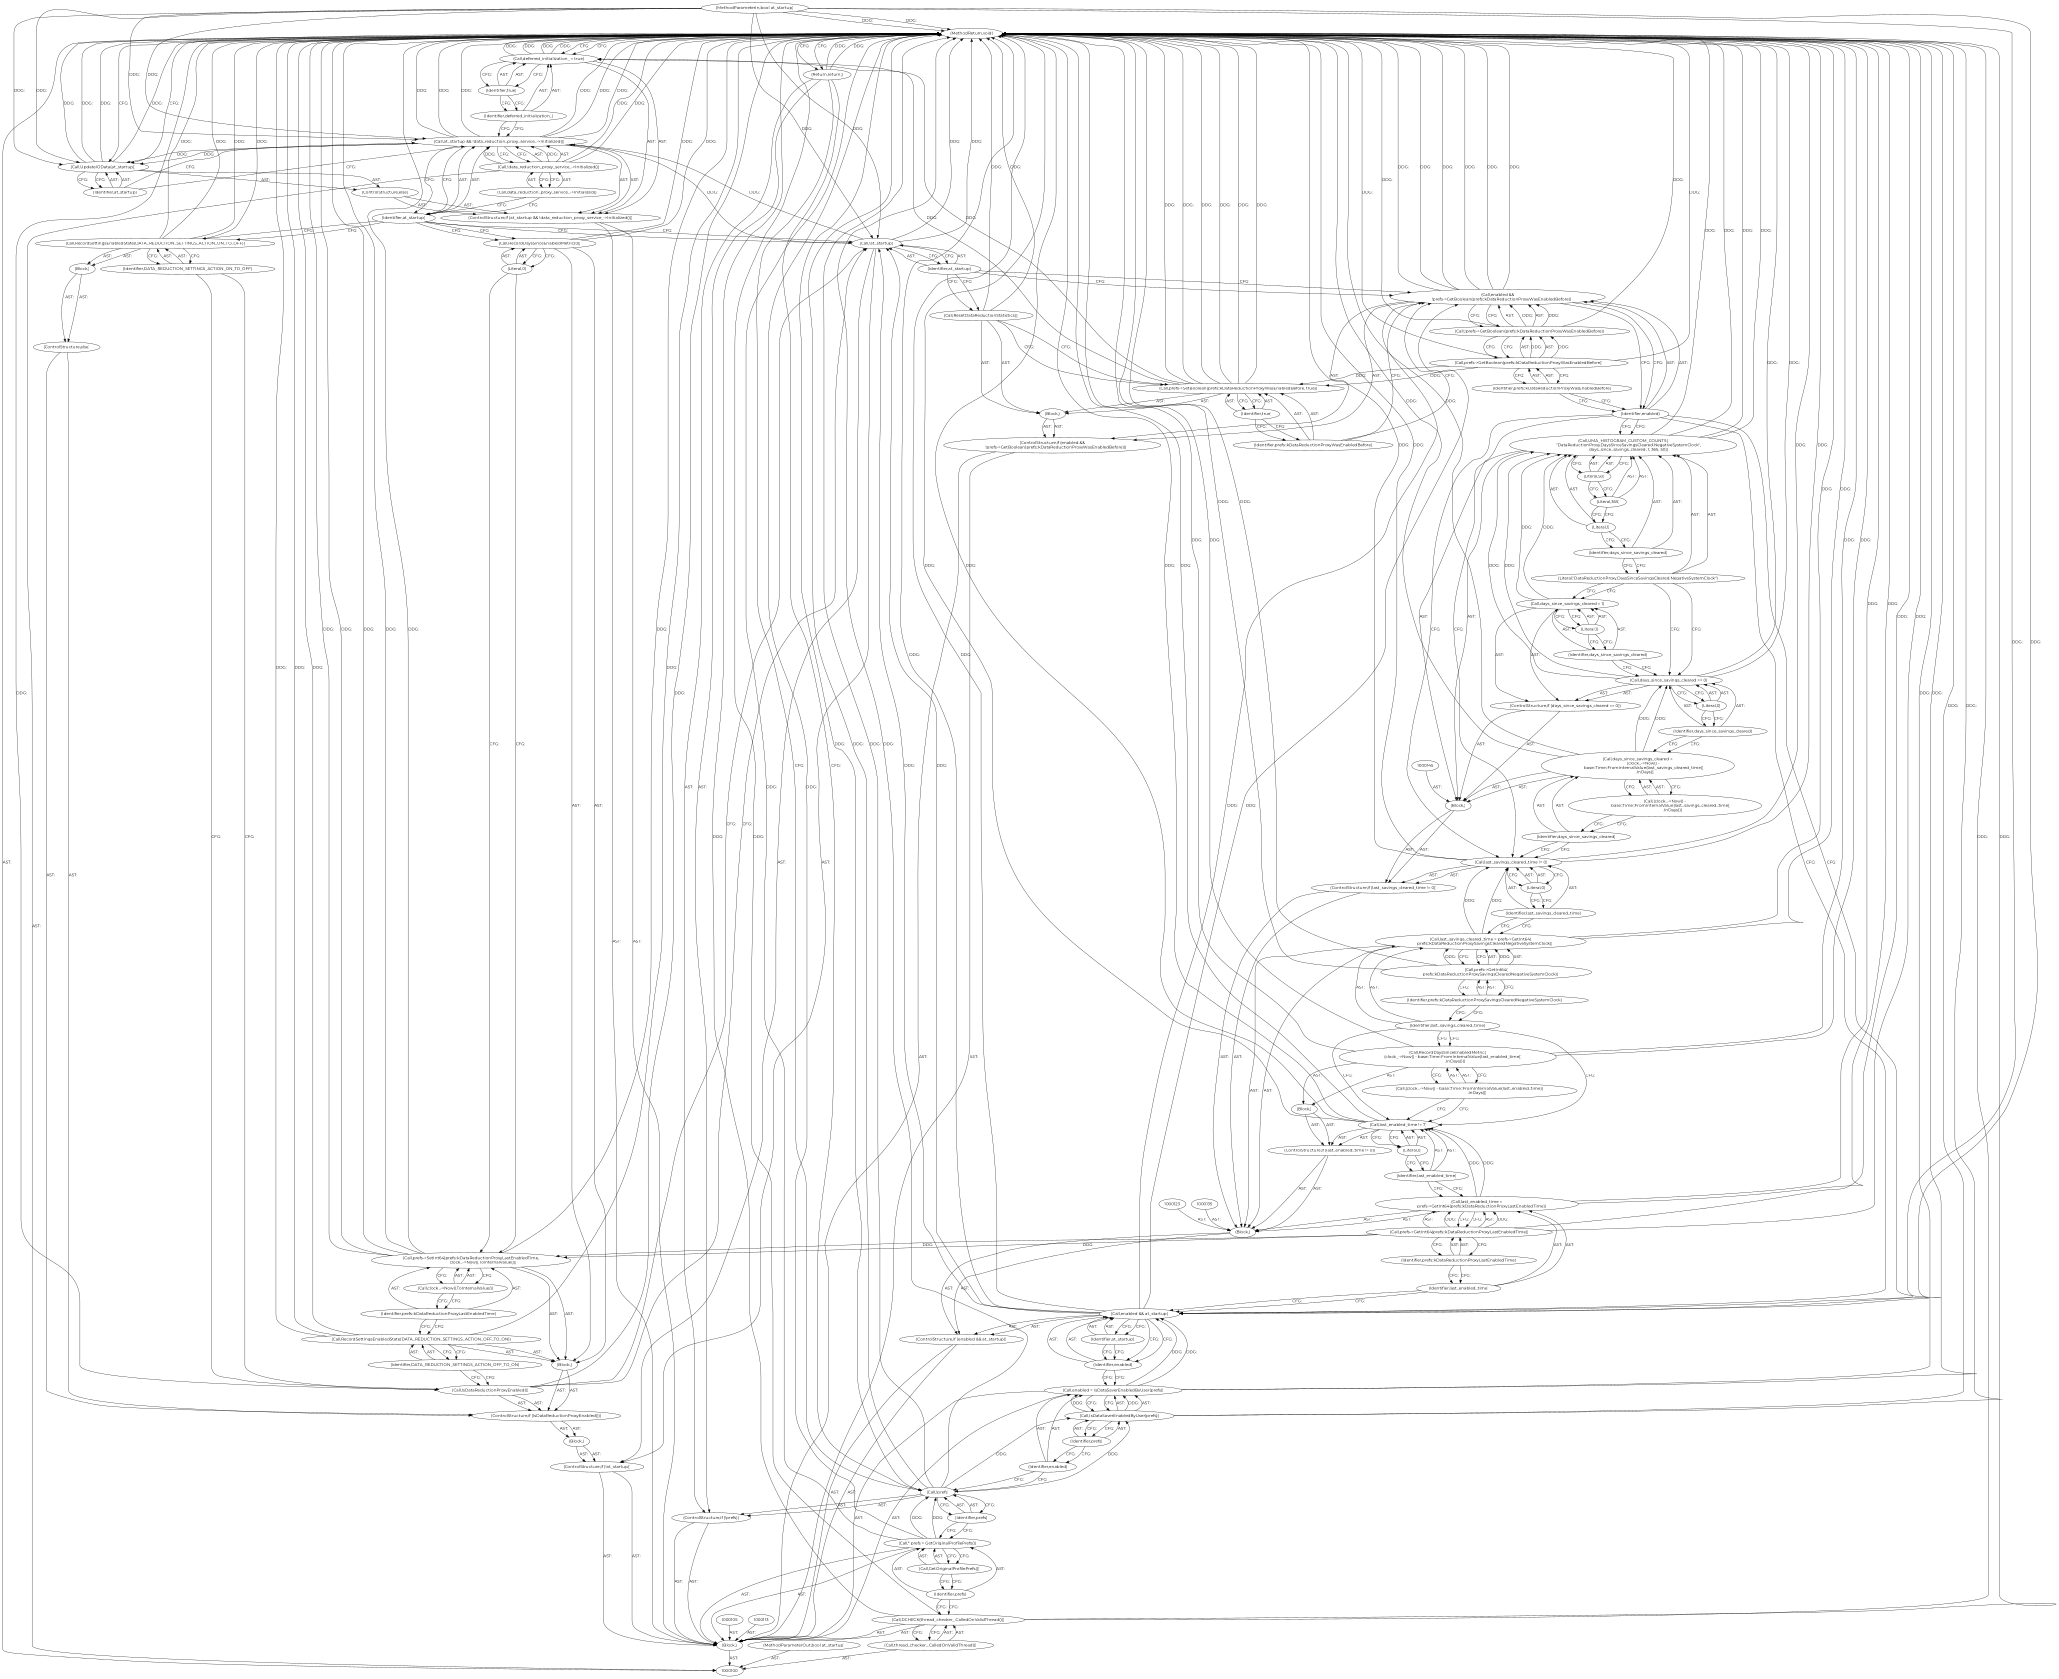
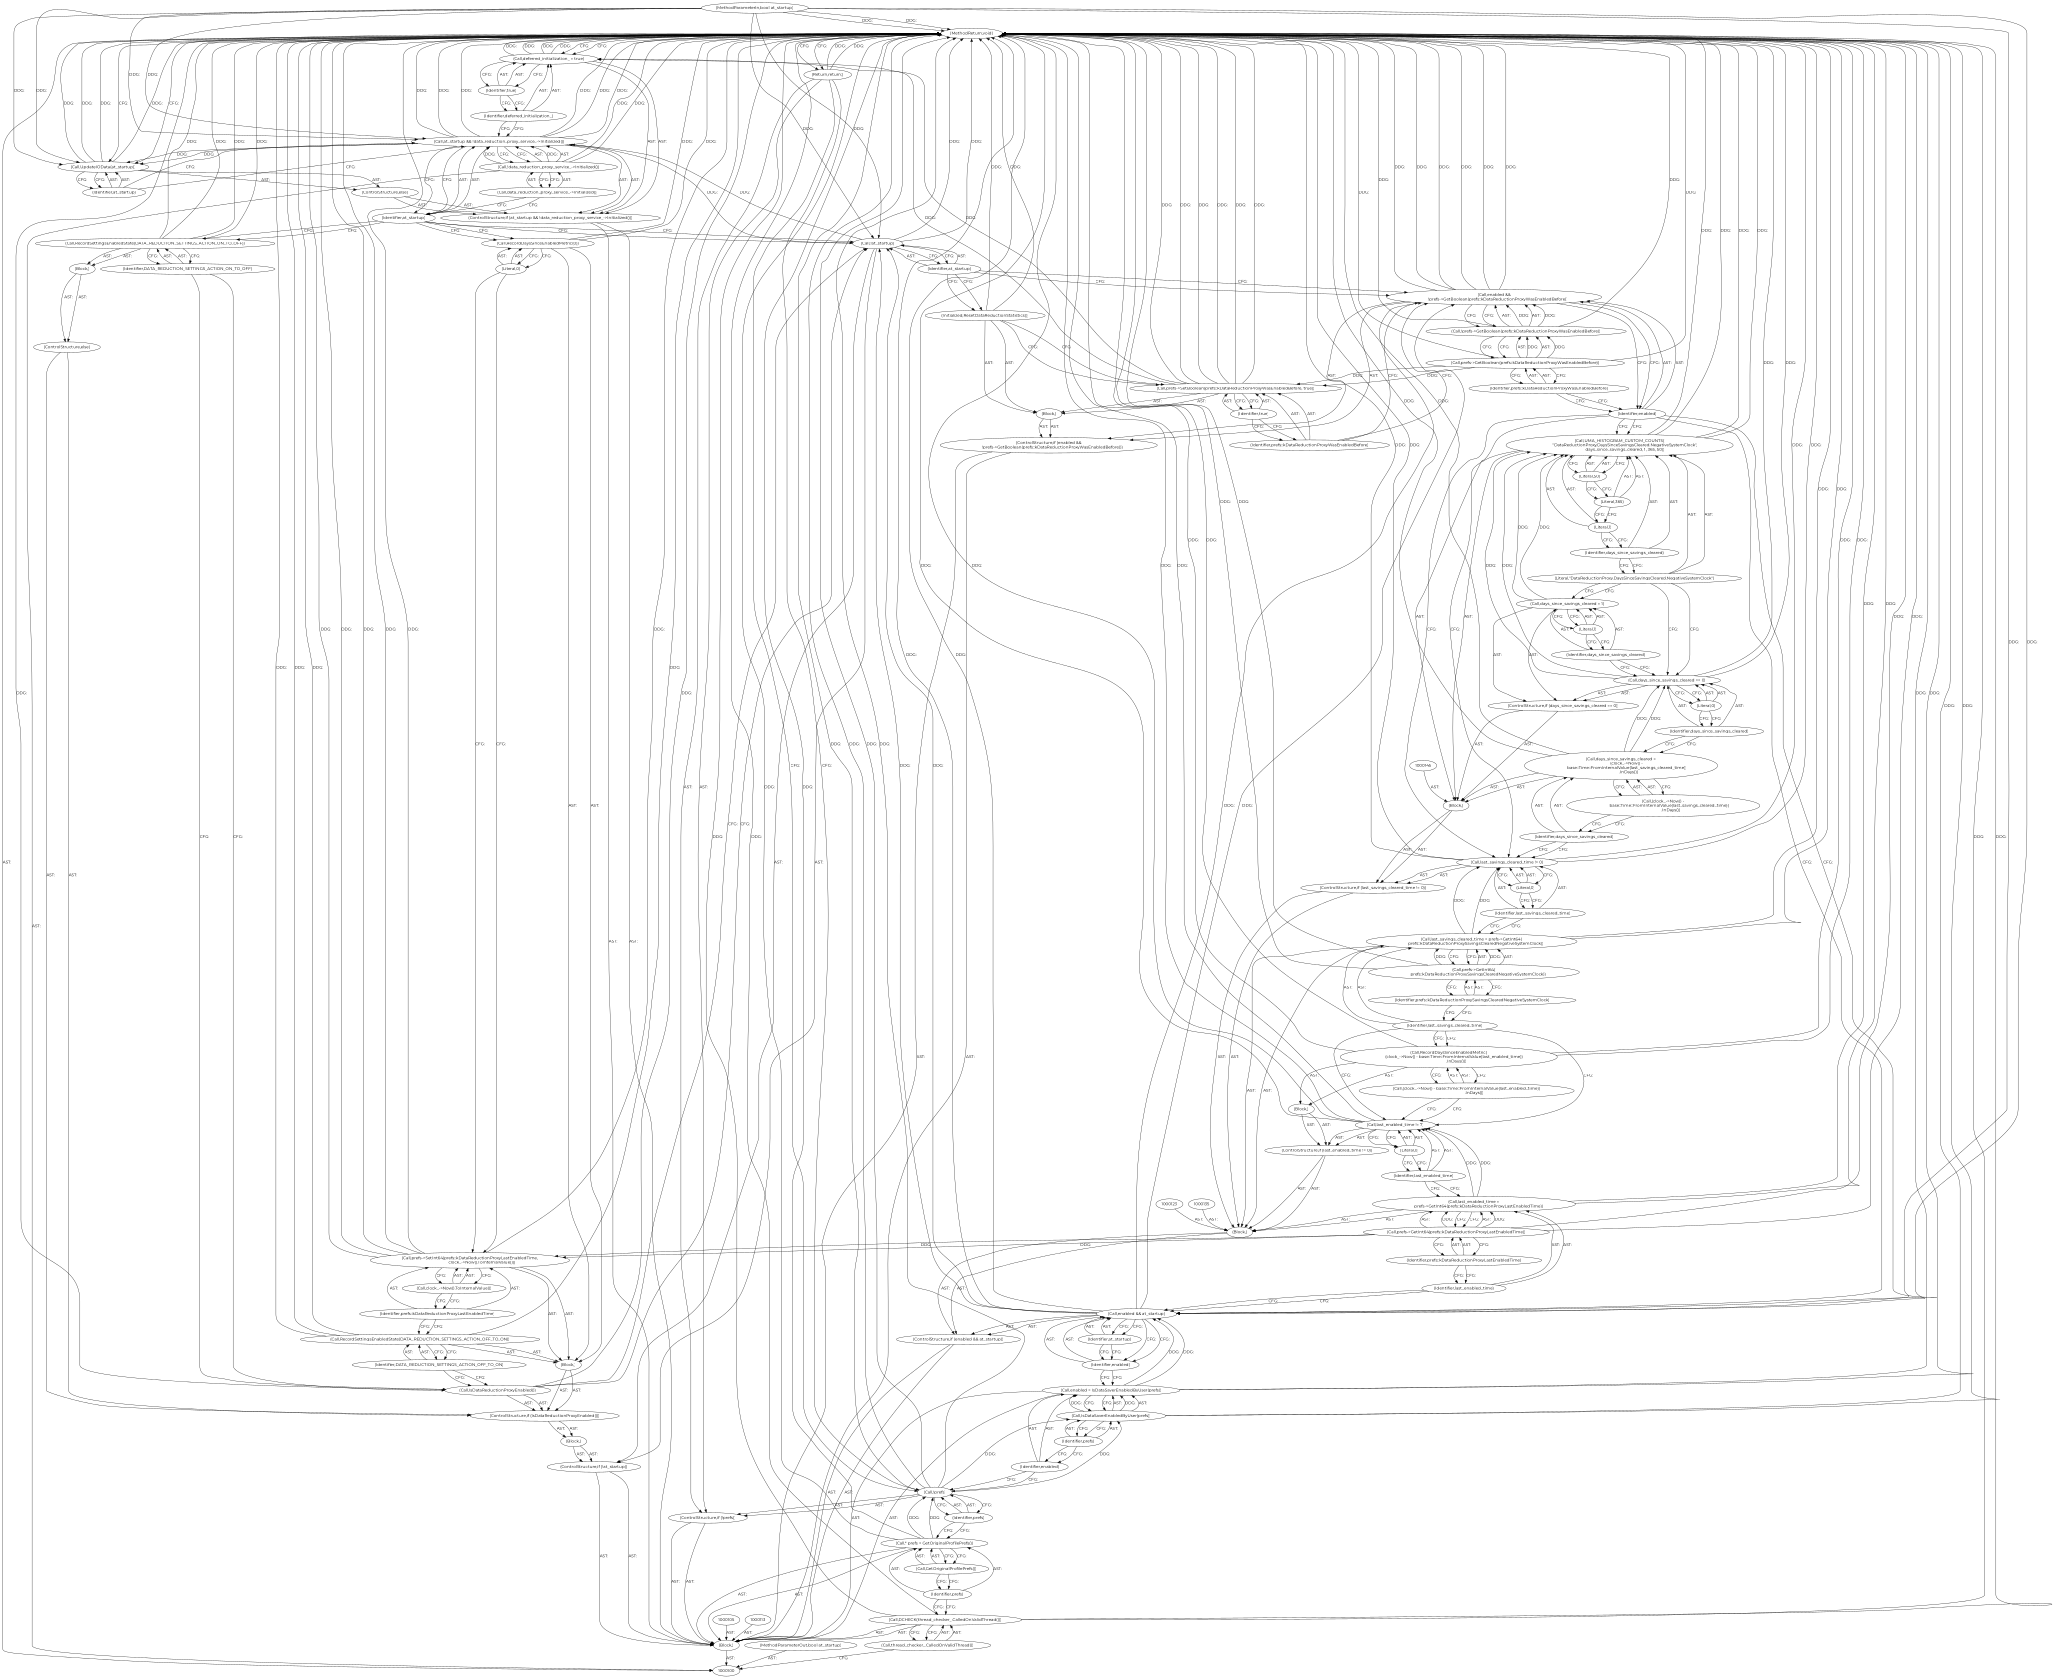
(981, 316) -> (985, 316)
(847, 1658) -> (844, 1658)
